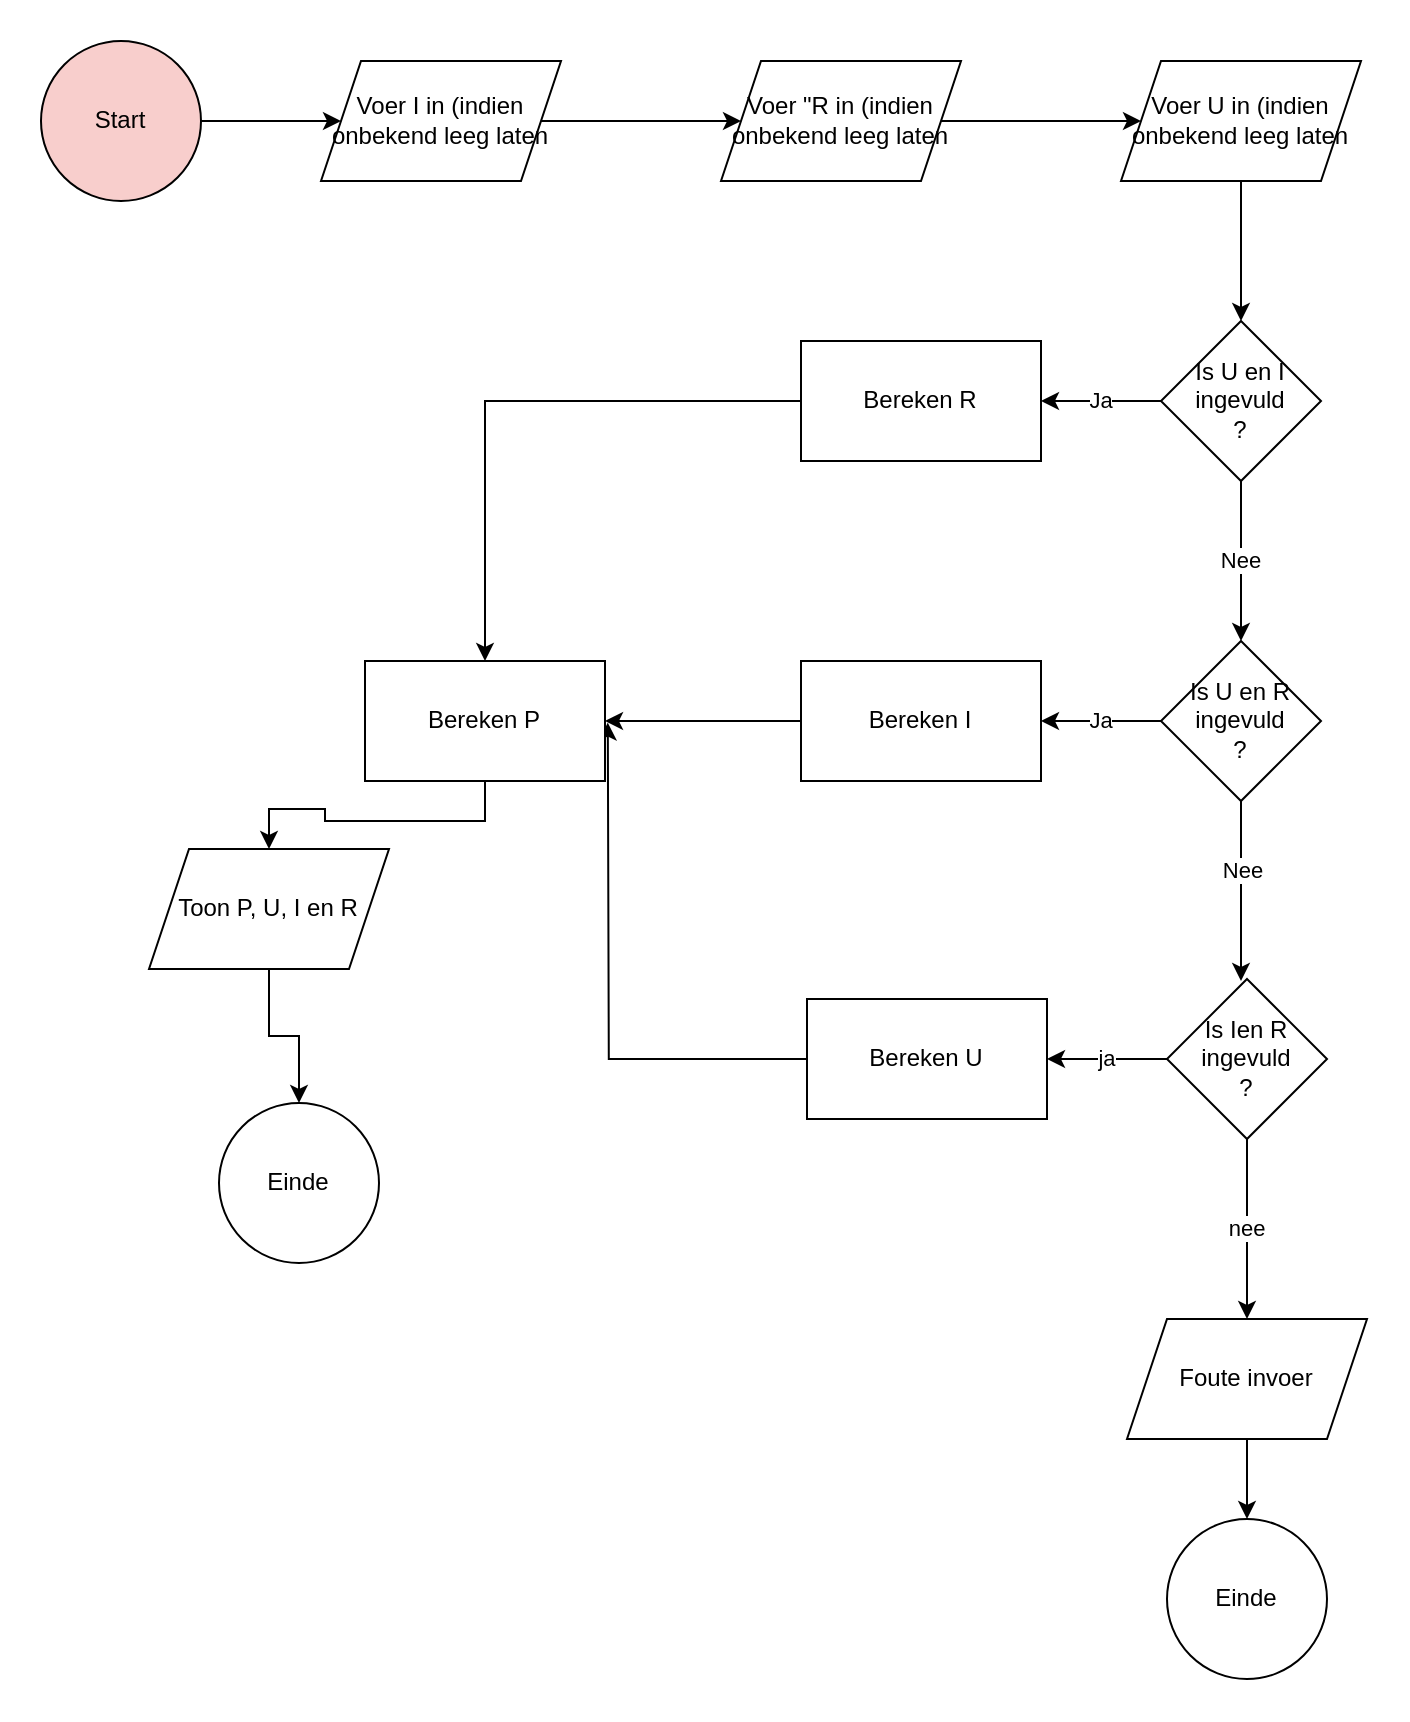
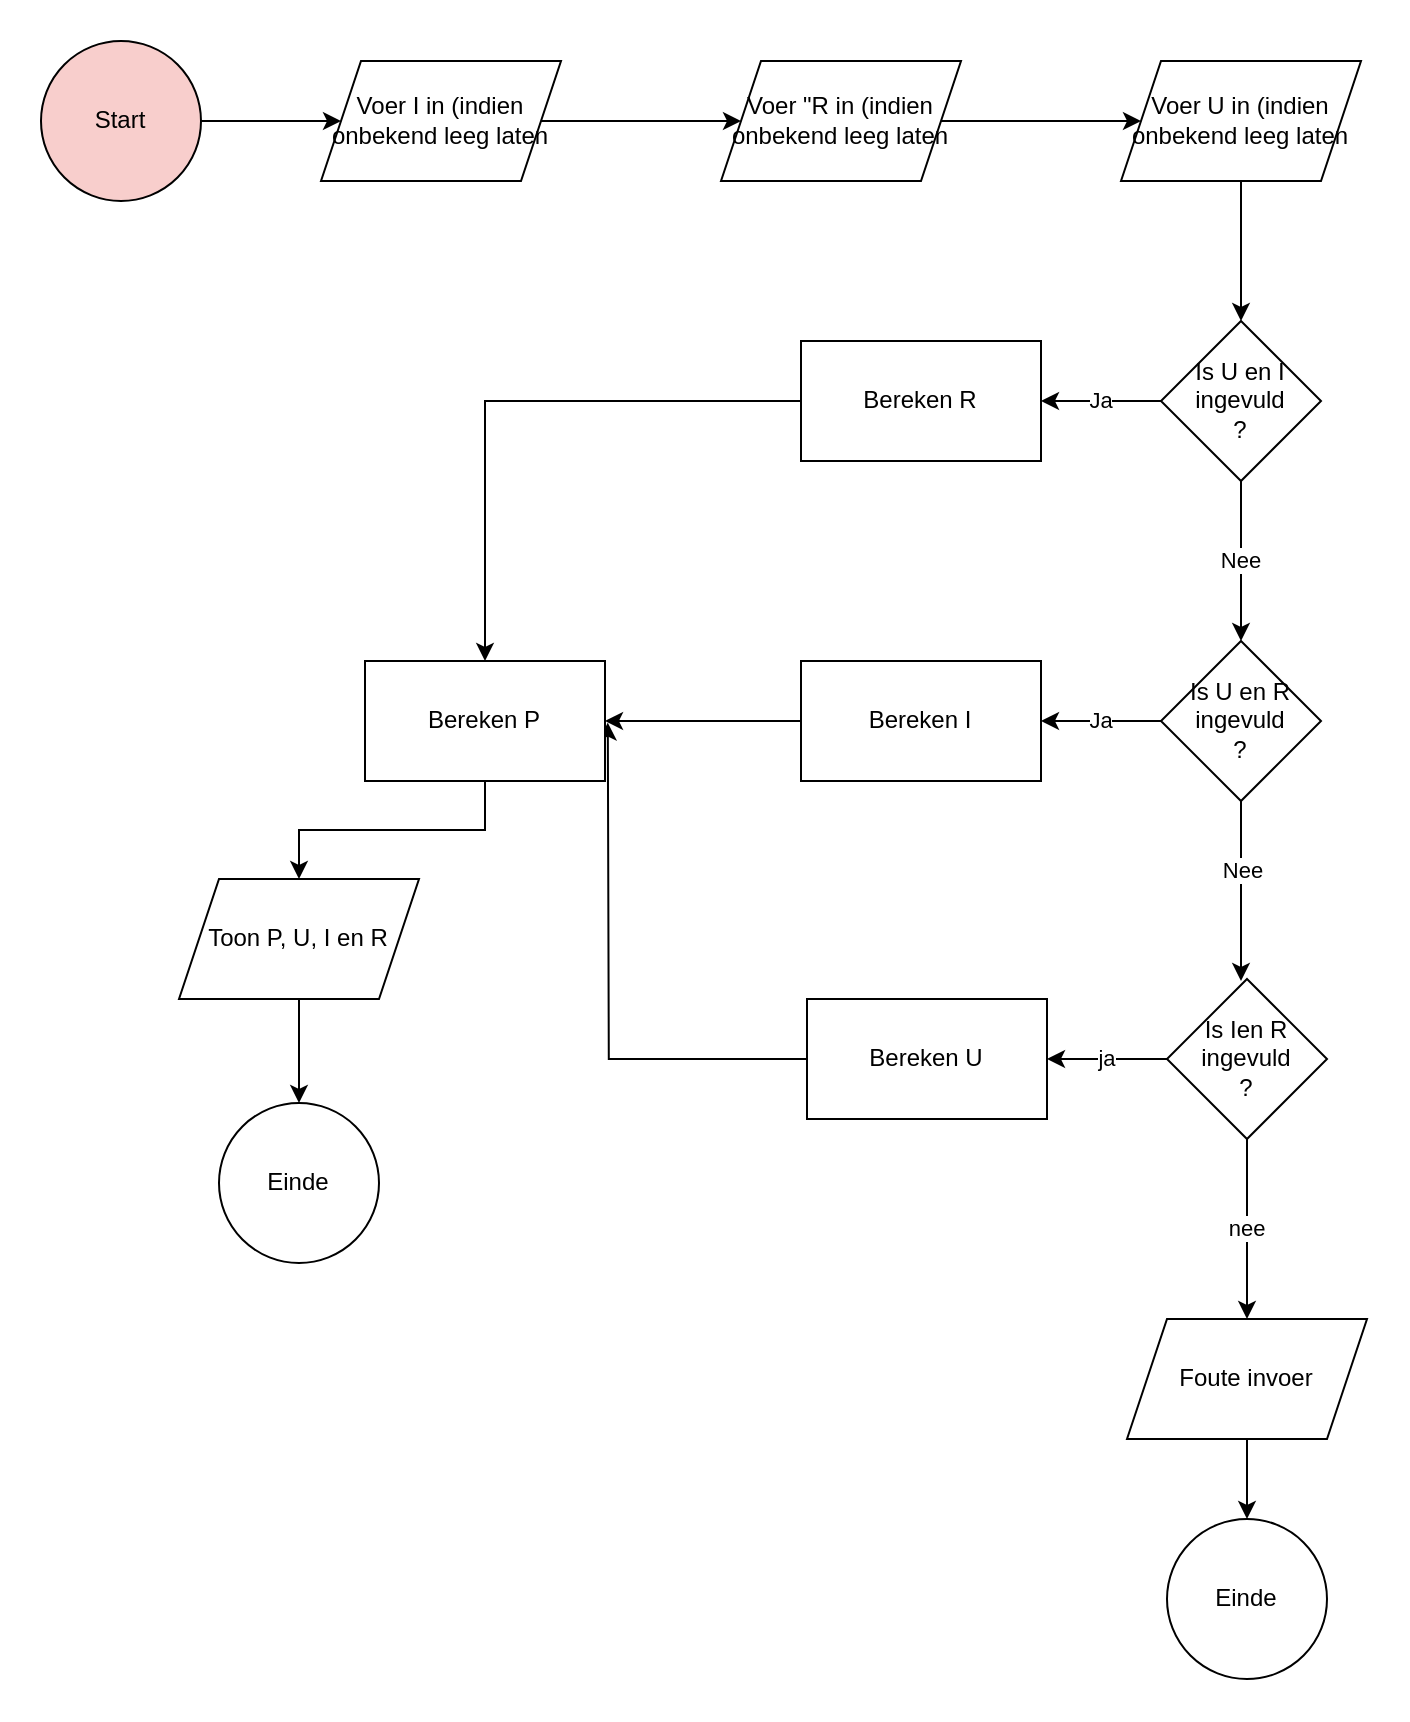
(269, 909) -> (299, 939)
